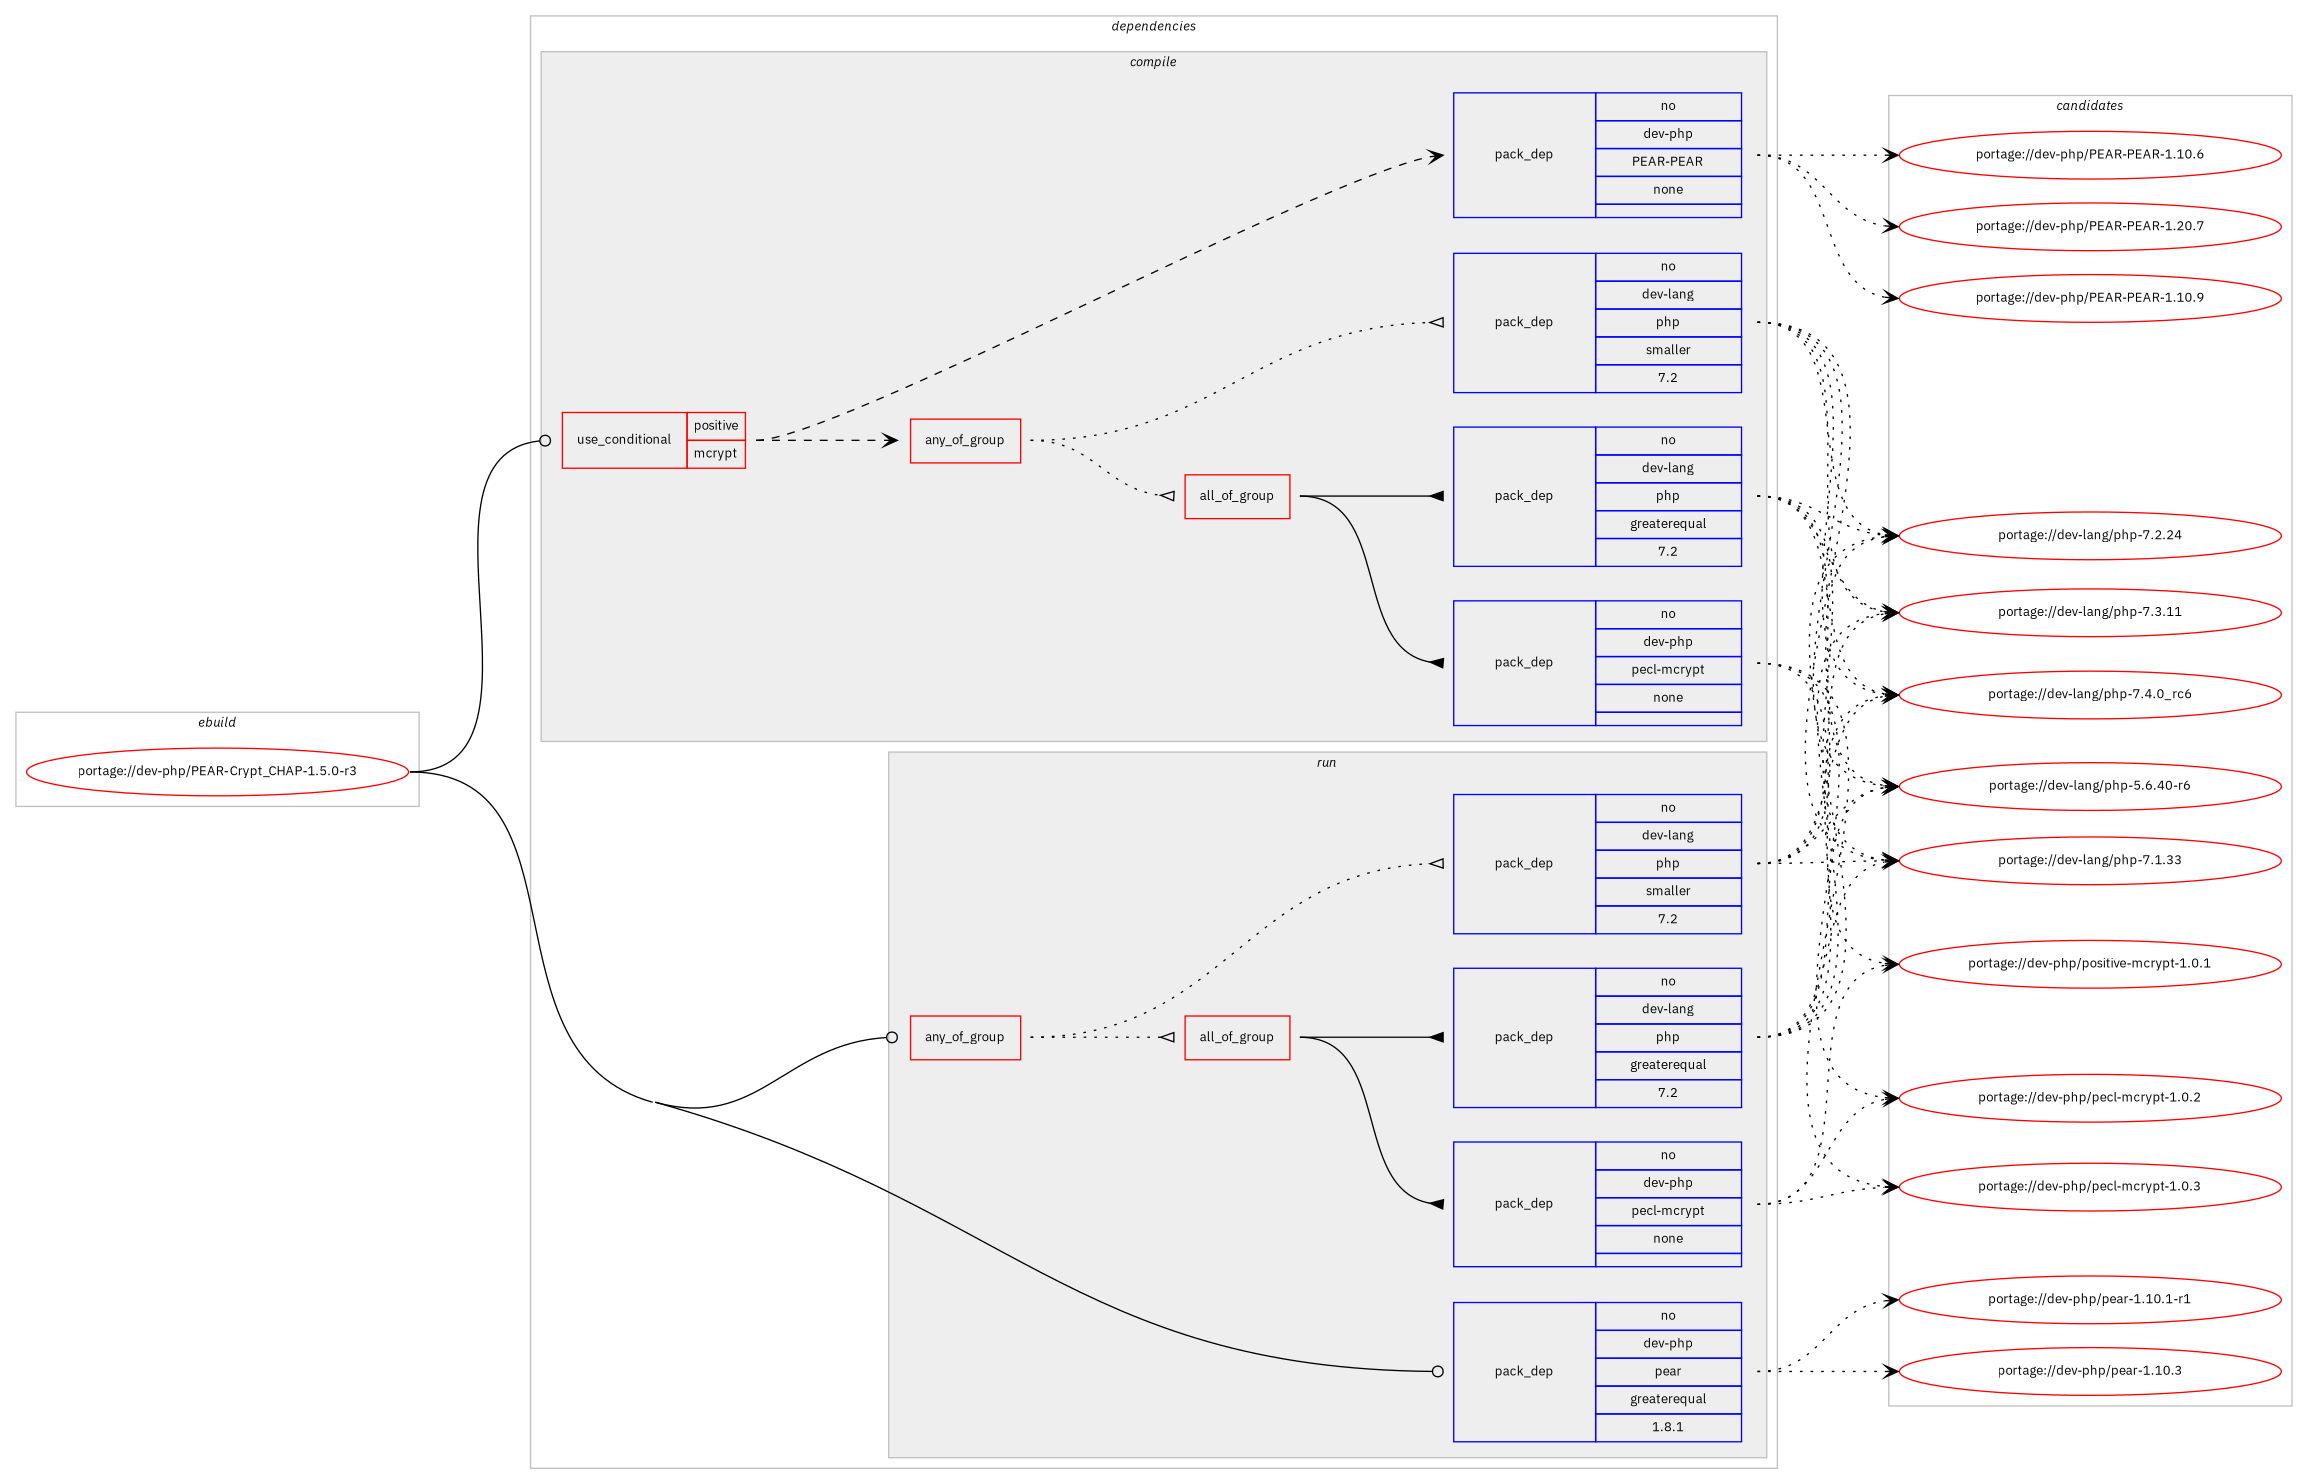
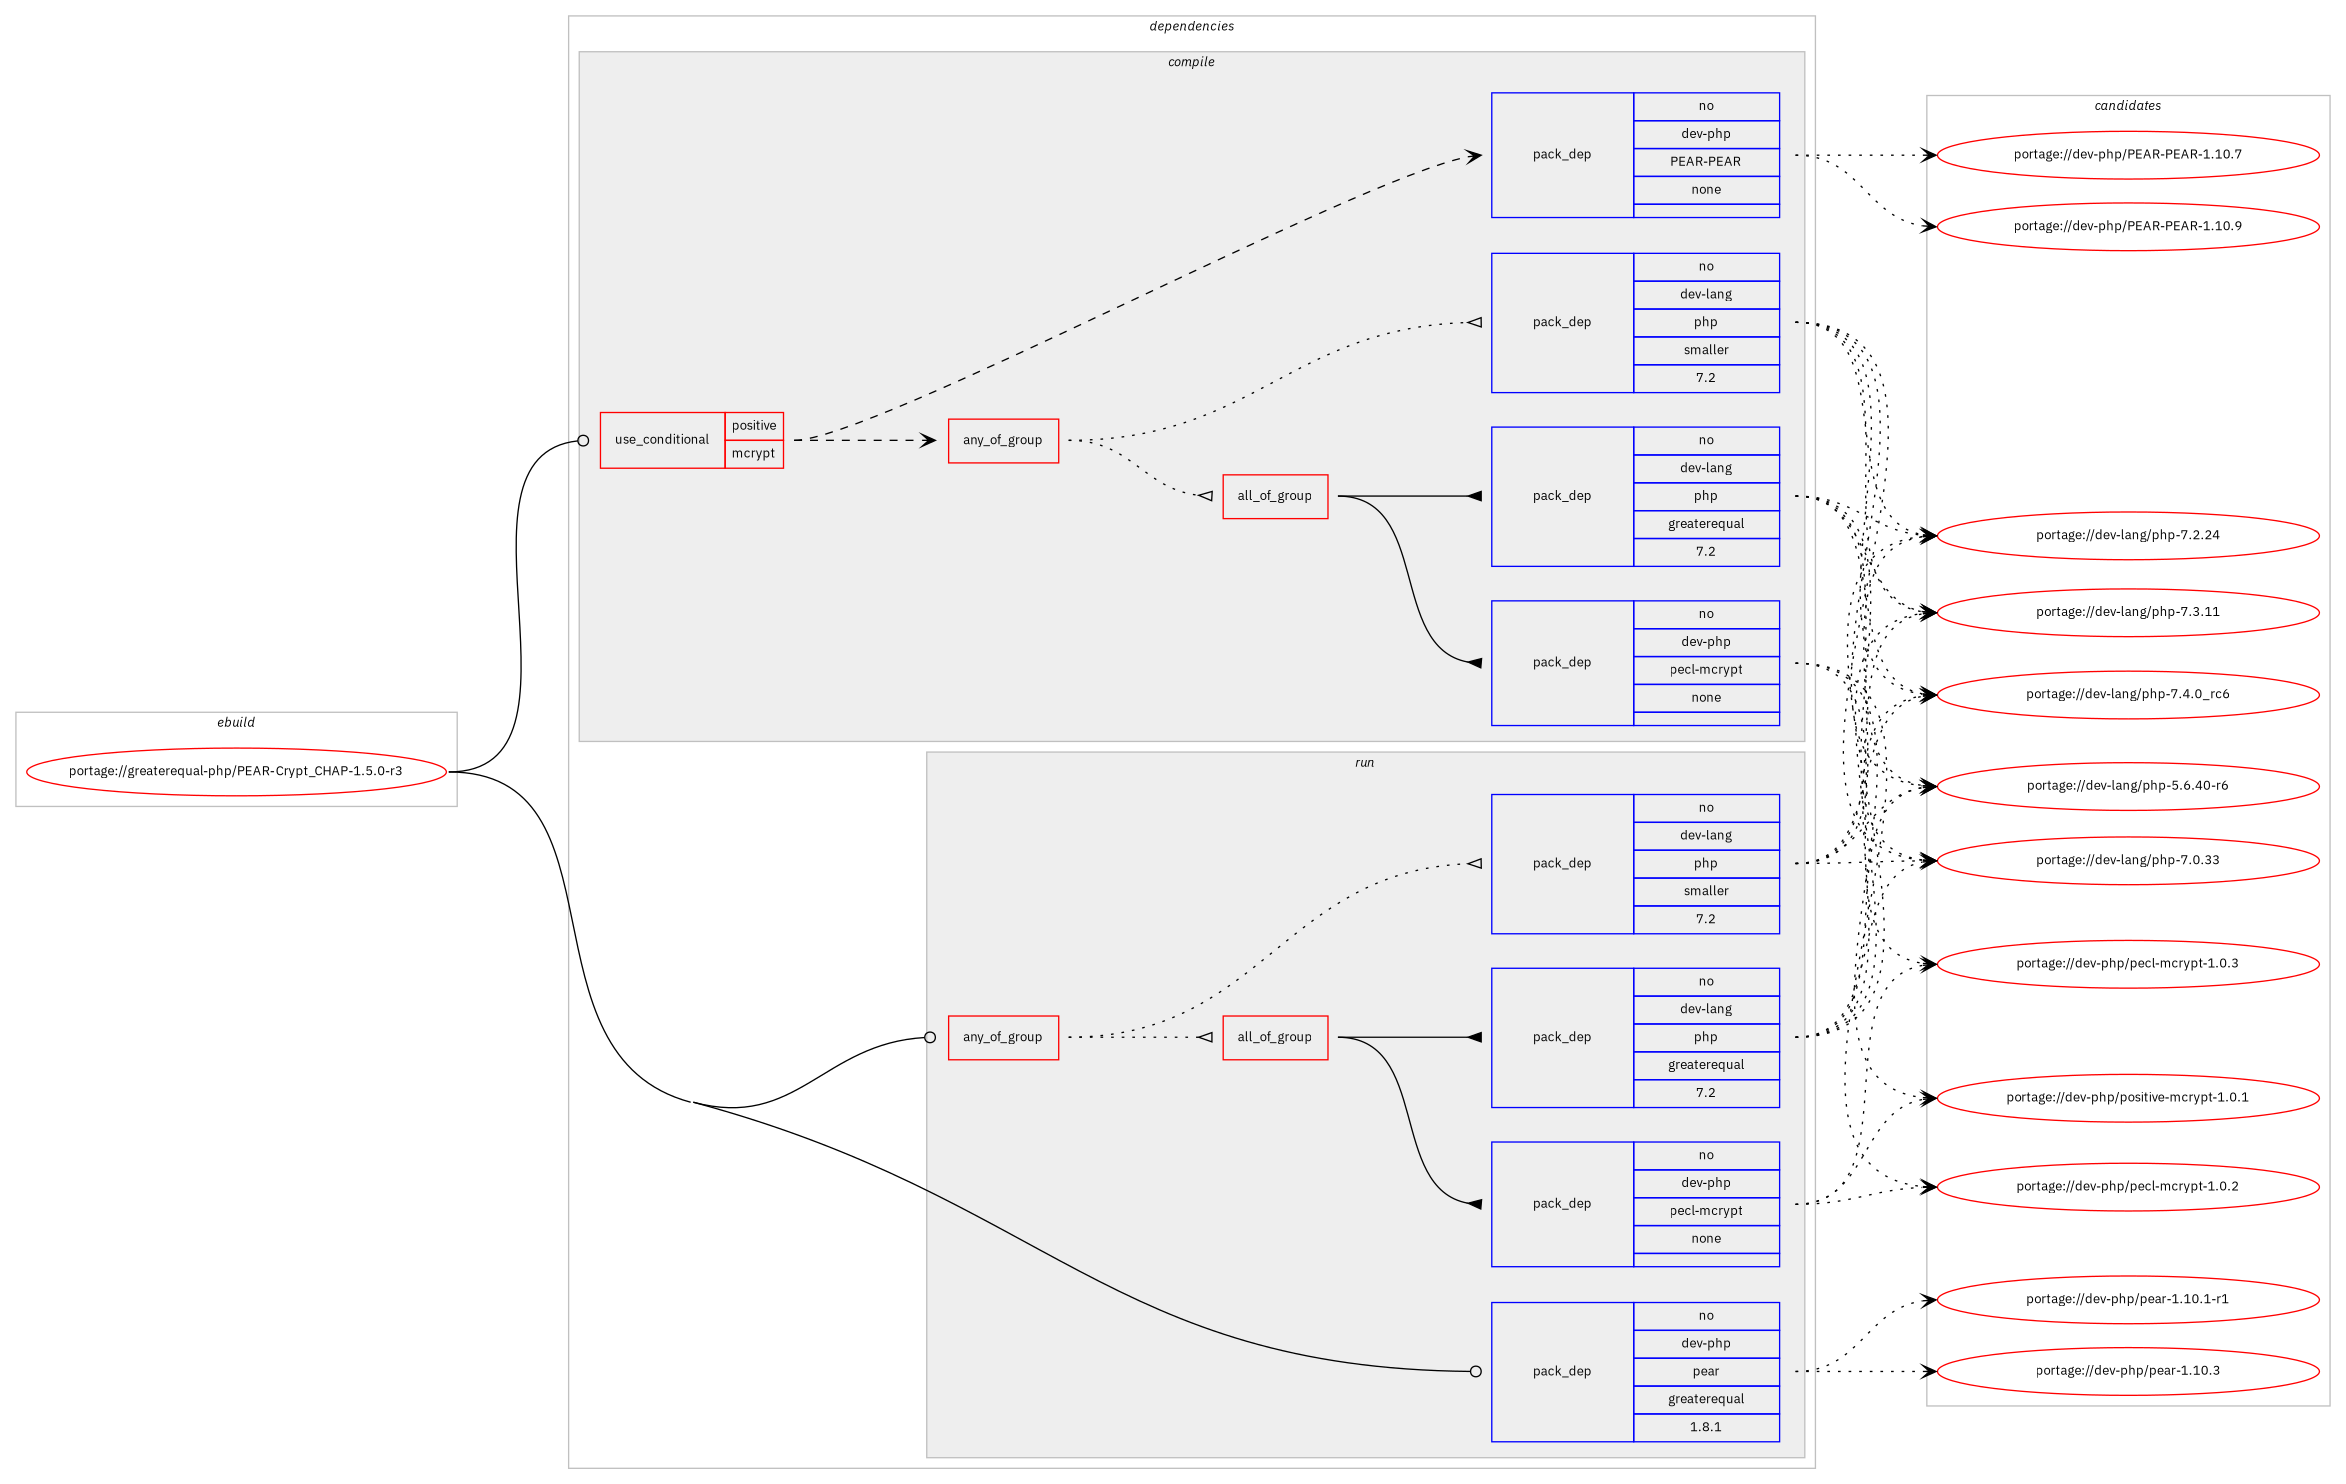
(2090, 155) -> none
(2090, 227) -> (2128, 155)
(218, 772) -> (237, 772)
(2090, 861) -> (2128, 861)
